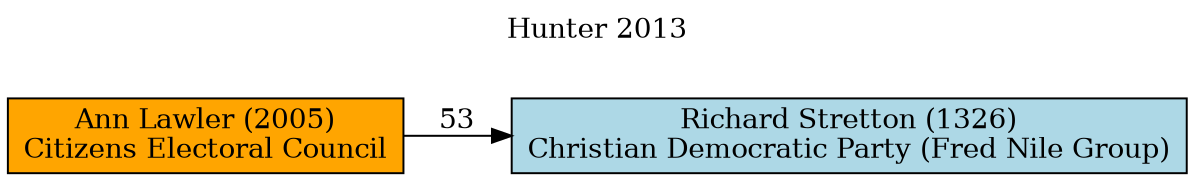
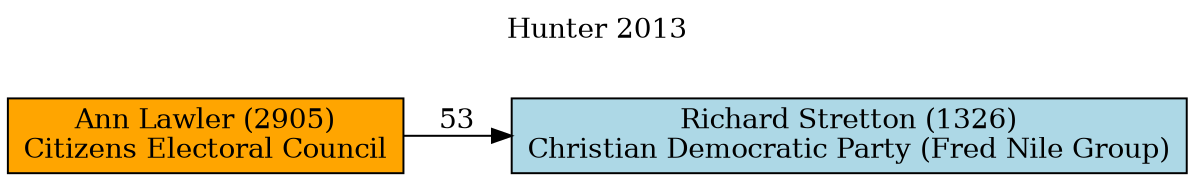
(206, 136) -> (206, 136)
